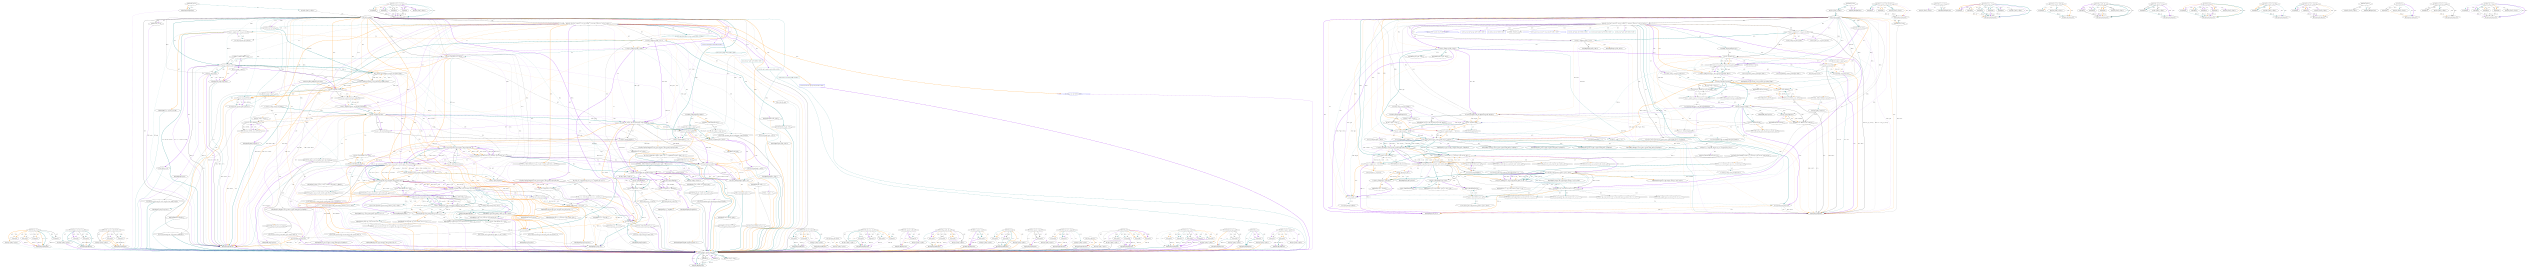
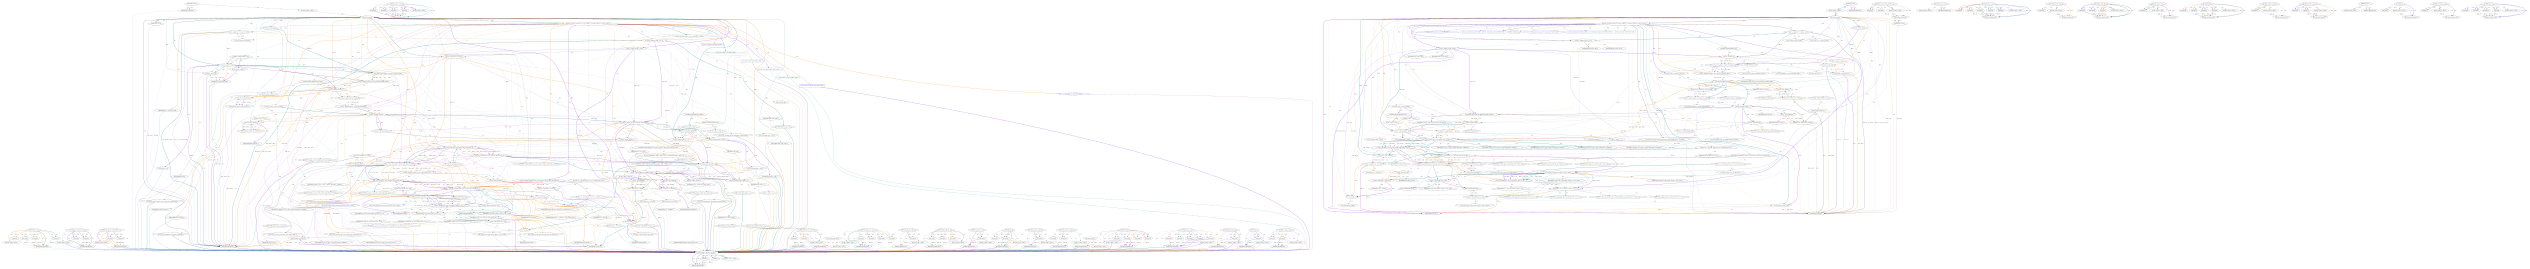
(598, 90) -> (598, 90)
